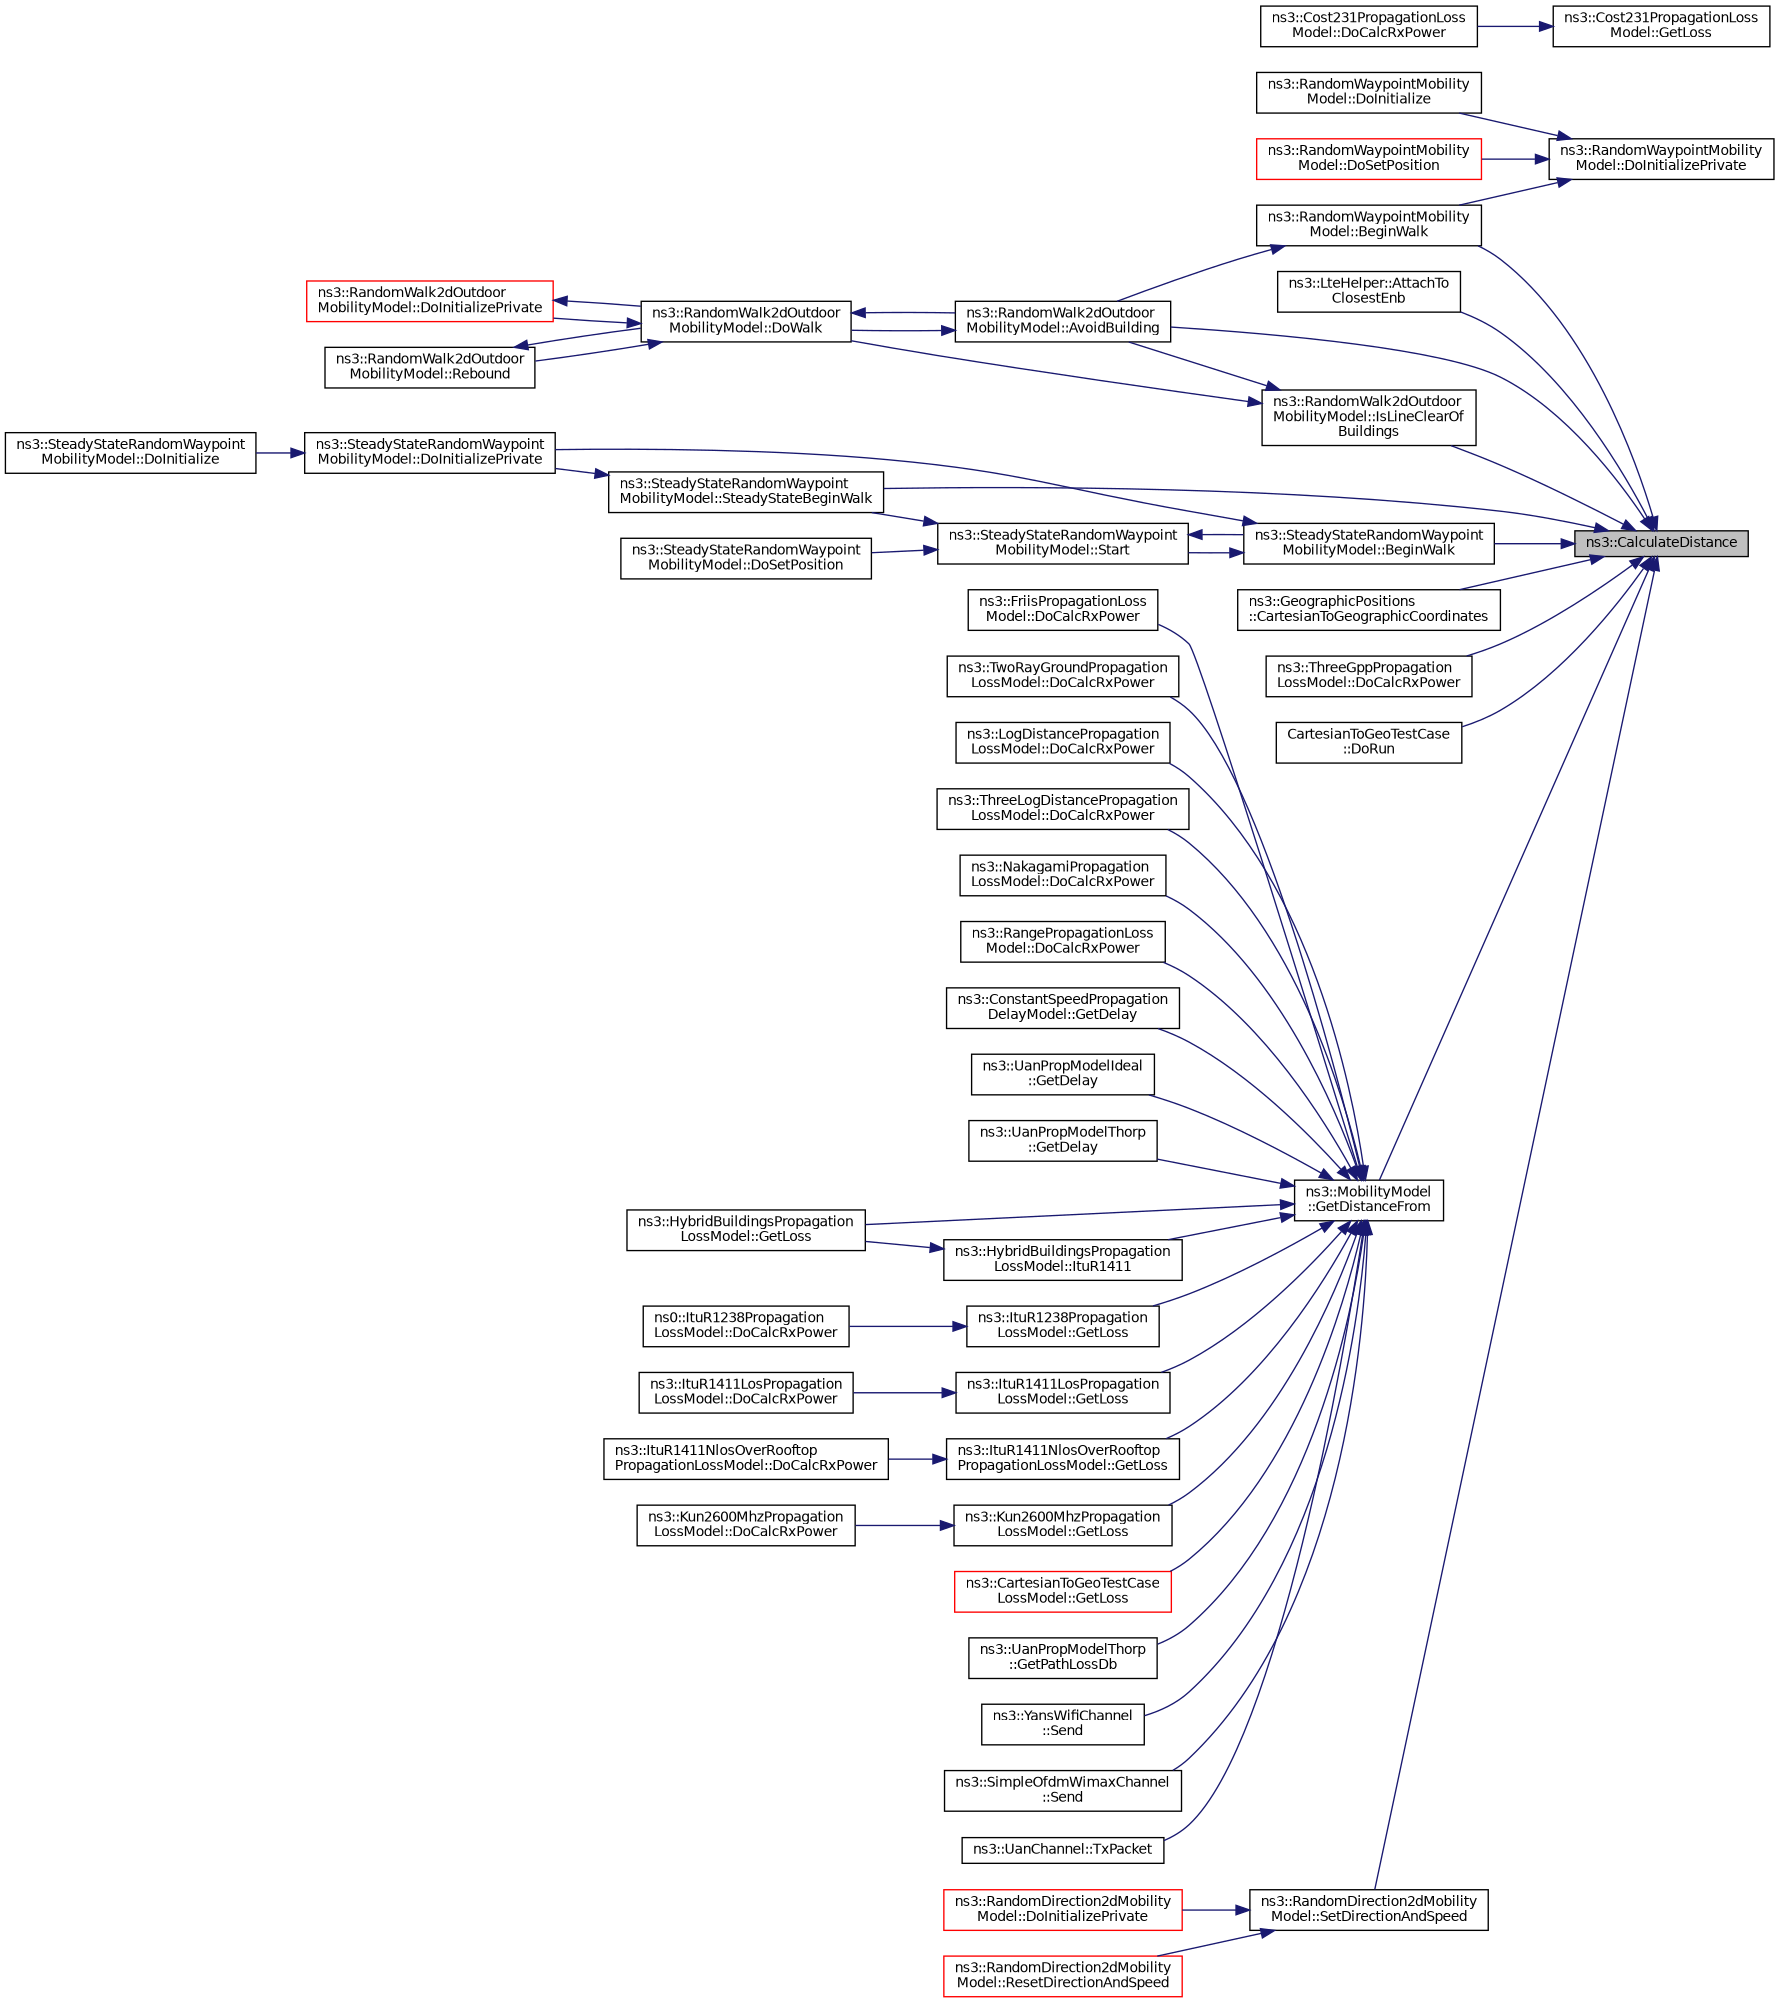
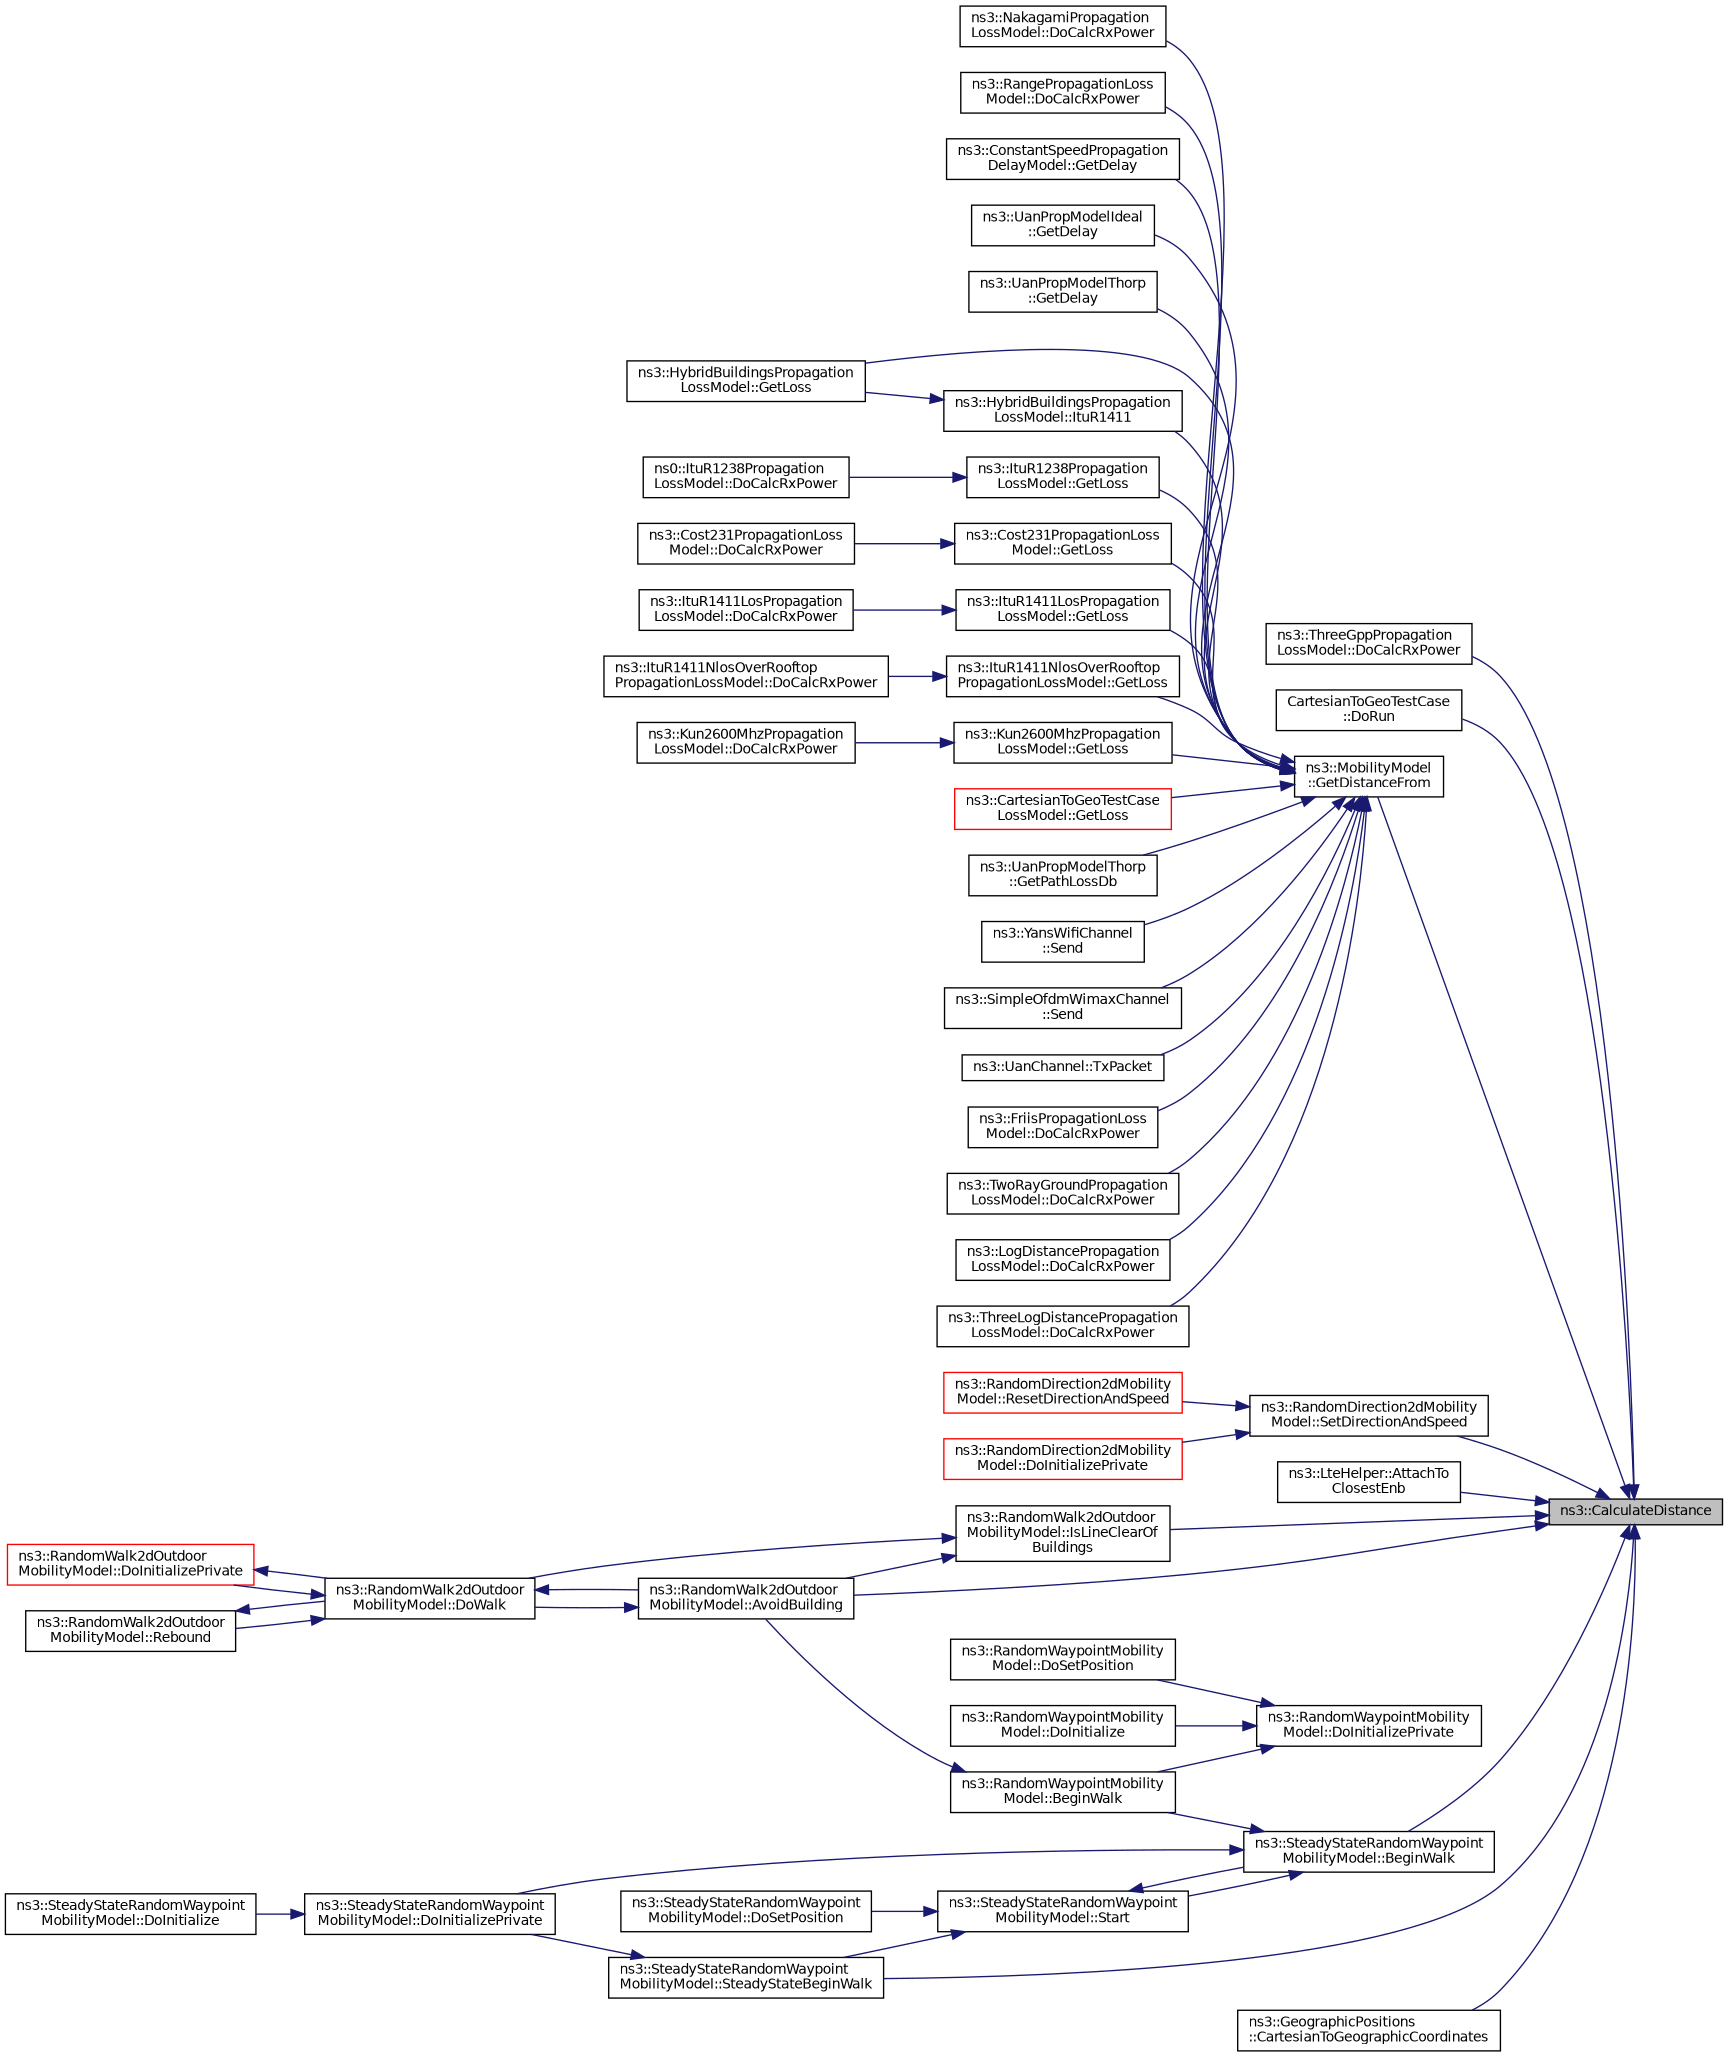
(1369, 159) -> (1063, 1660)
(1589, 366) -> (1209, 1821)
none -> (1213, 674)
